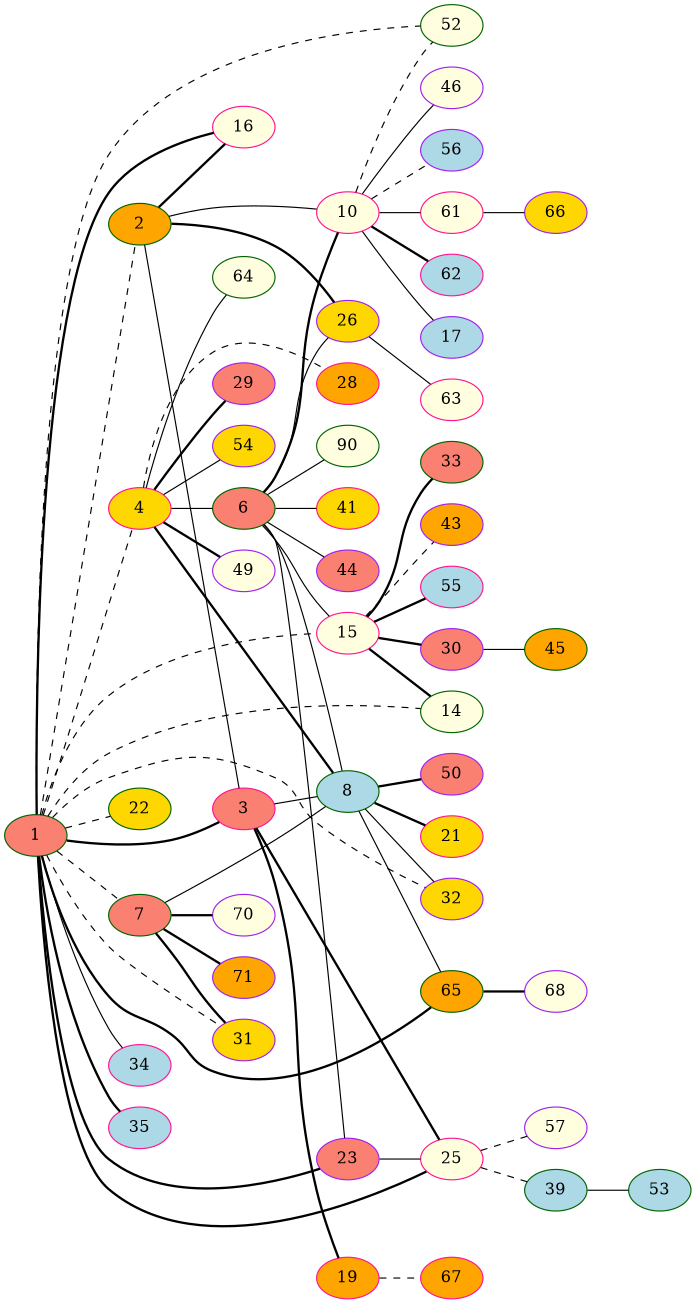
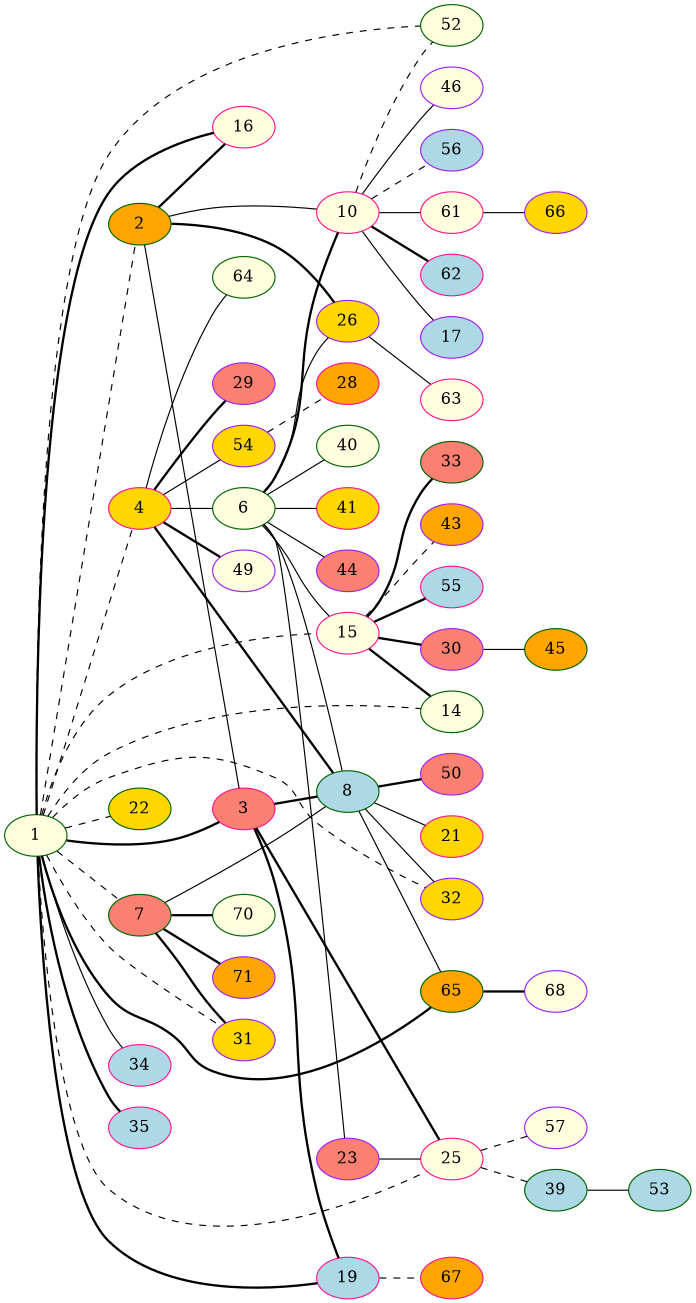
(198, 364) -> (287, 420)
(348, 446) -> (348, 446)
(244, 508) -> (244, 508)
(290, 801) -> (290, 801)
(400, 814) -> (400, 814)
(36, 835) -> (36, 835)
(244, 915) -> (244, 915)
(84, 1119) -> (73, 1162)
(106, 1185) -> (106, 1185)
(348, 1278) -> (348, 1278)
